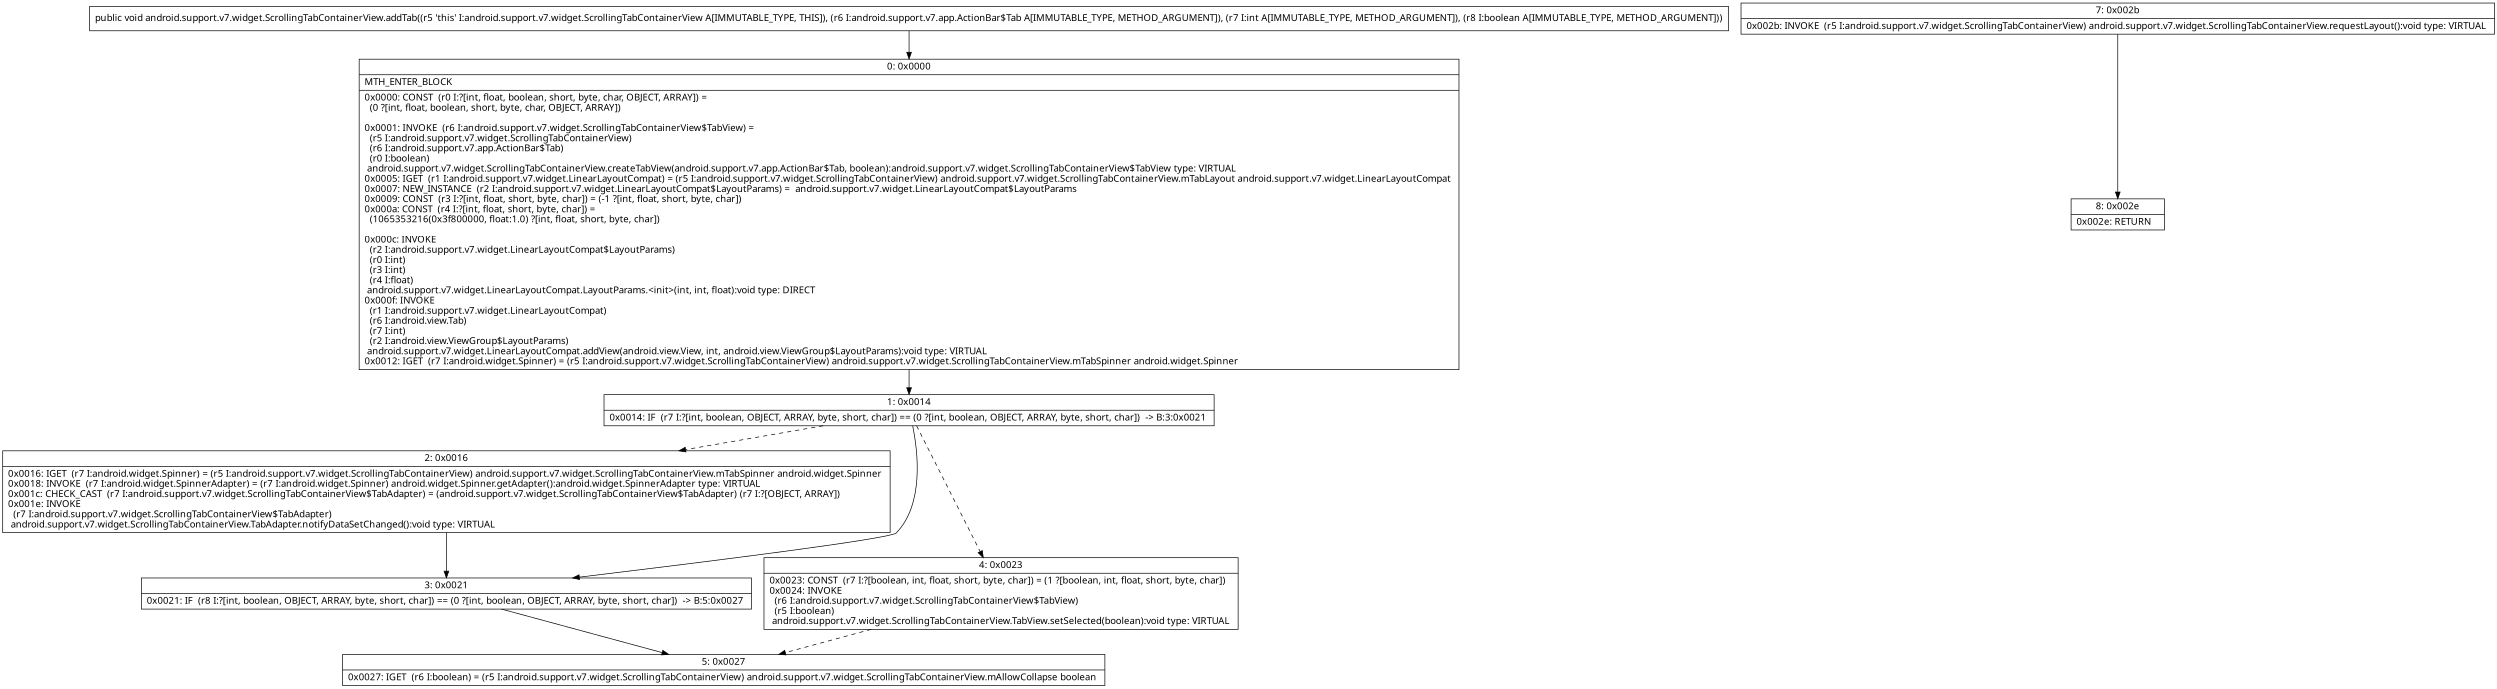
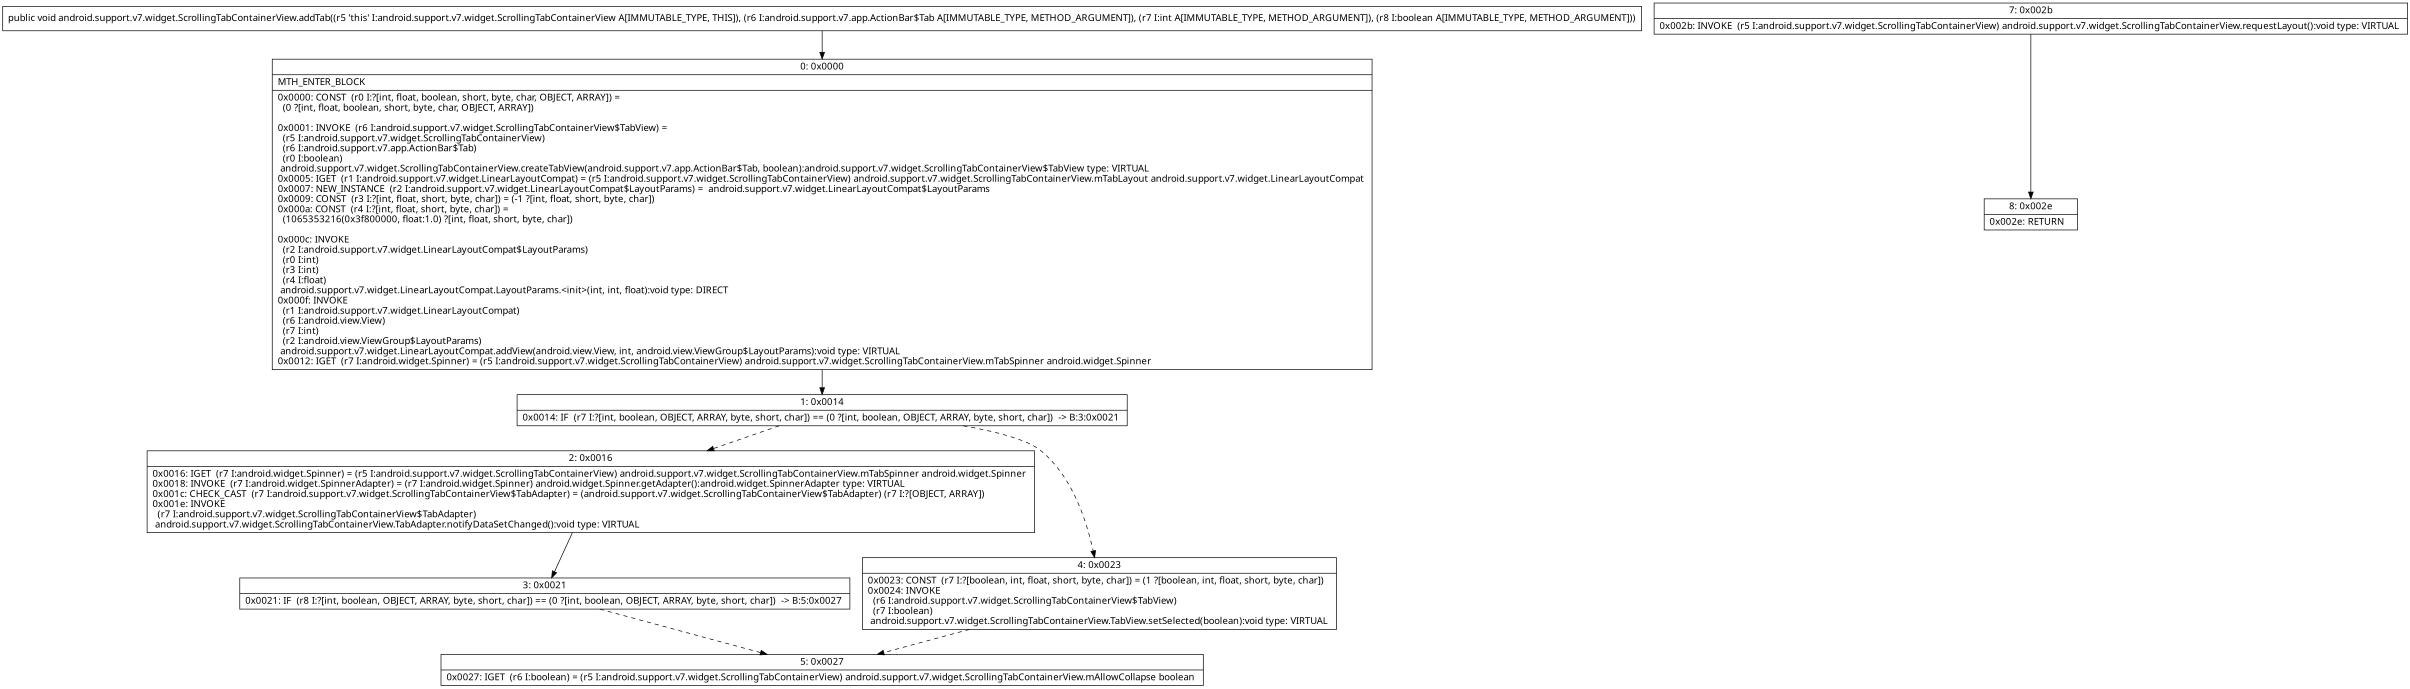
(416, 321) -> (332, 321)
(794, 550) -> none
(802, 611) -> (901, 611)
(582, 631) -> (680, 631)
